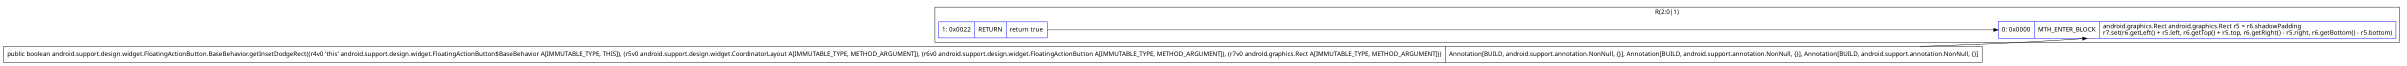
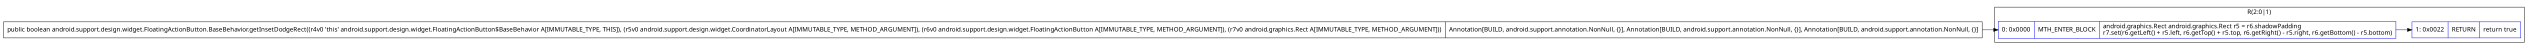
(1520, 30) -> (2402, 30)
